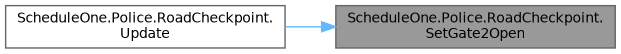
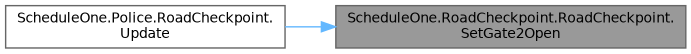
(476, 27) -> (511, 27)
